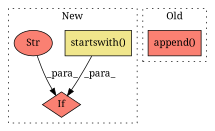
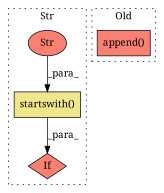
(73, 17) -> (47, 17)
(44, 73) -> (47, 70)
